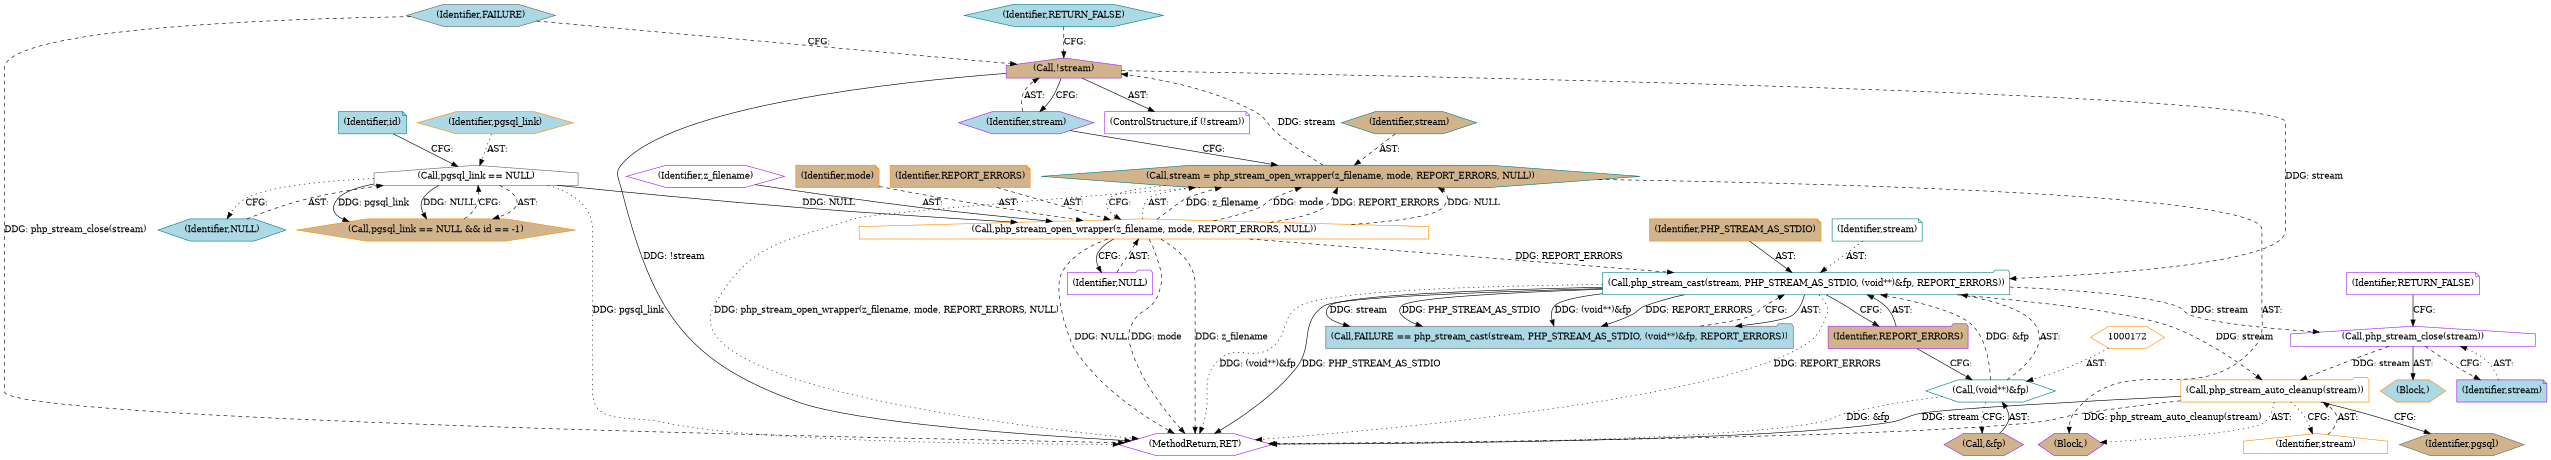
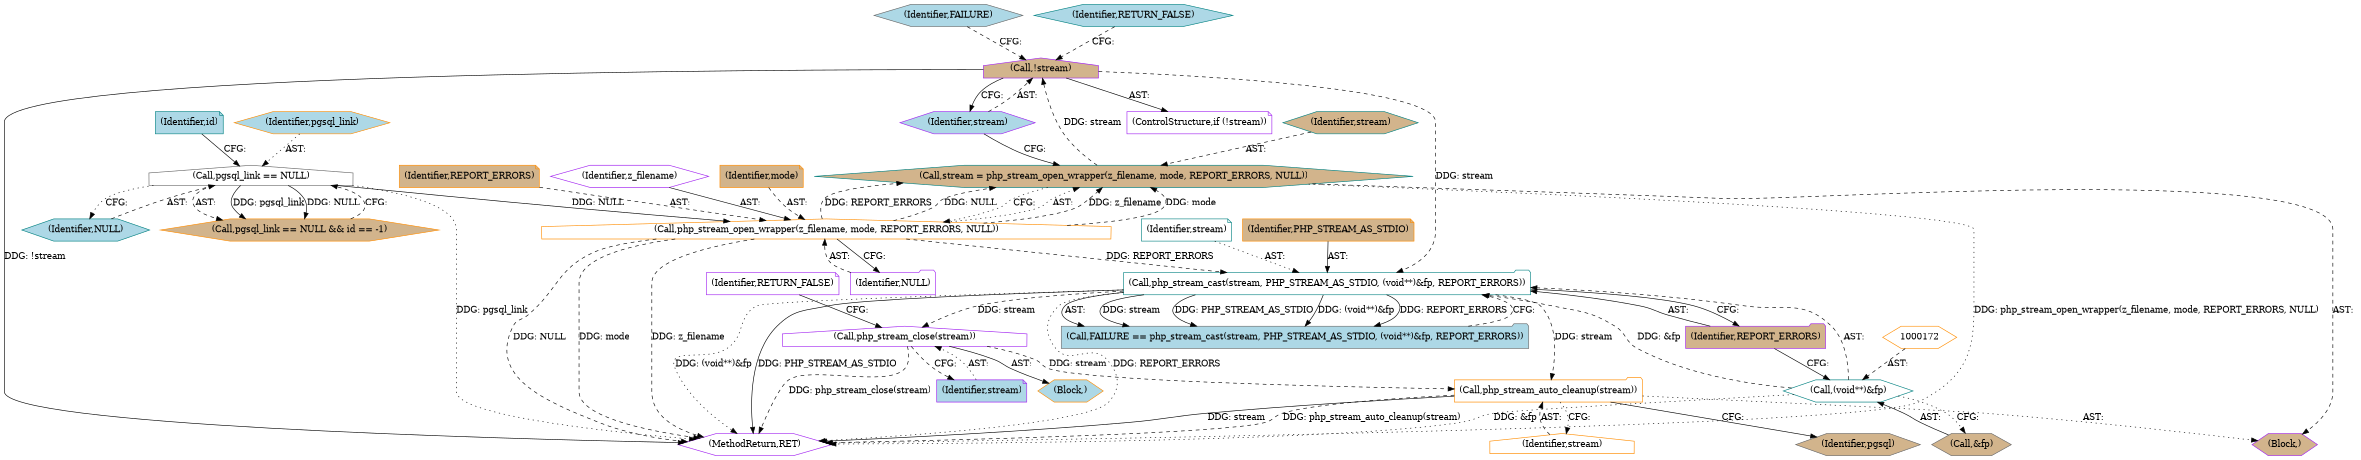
(2072, 366) -> (1886, 362)
(191, 413) -> (831, 375)
(1984, 445) -> (1971, 445)
